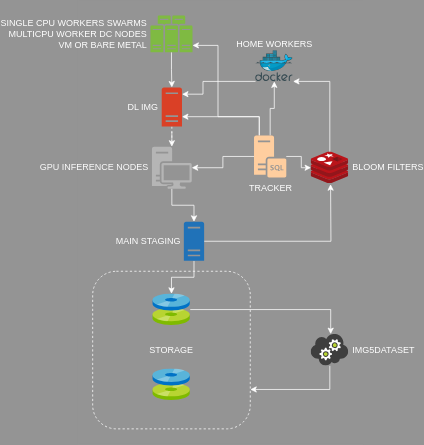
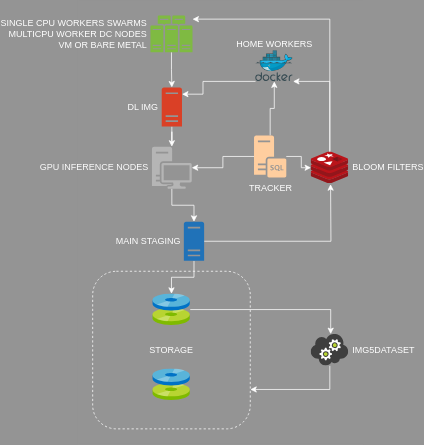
(209, 45) -> none
none -> (330, 48)
(202, 117) -> none
(172, 139) -> (172, 139)
